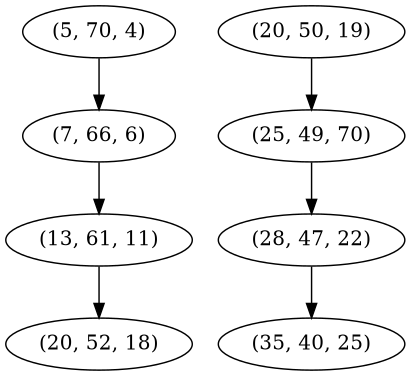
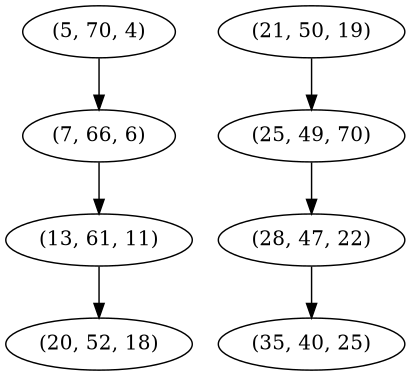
(312, 32) -> (312, 32)
